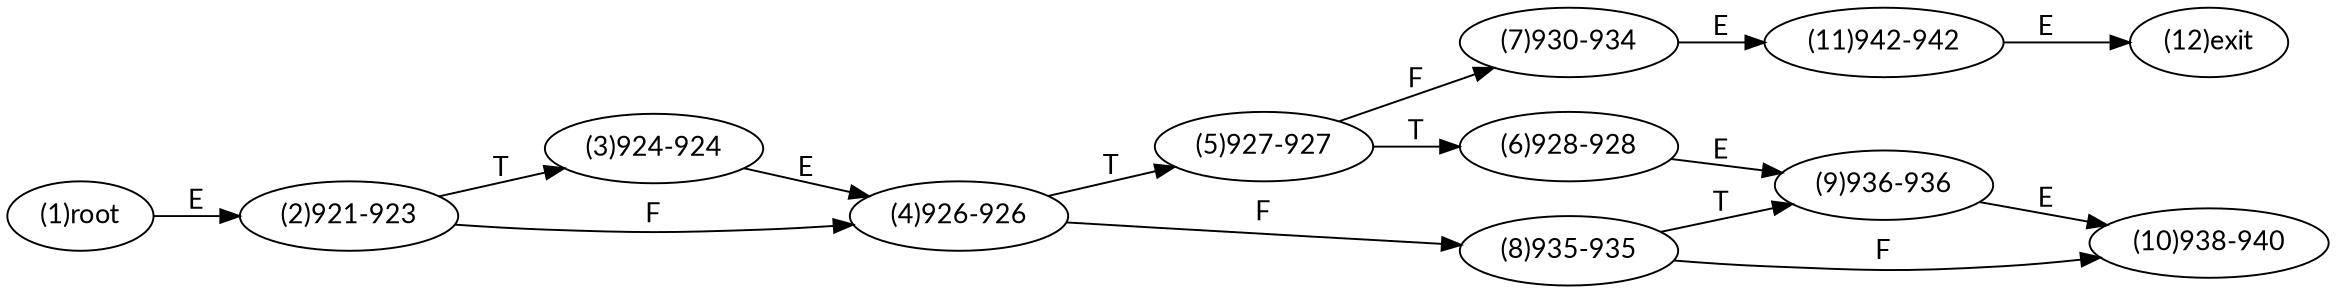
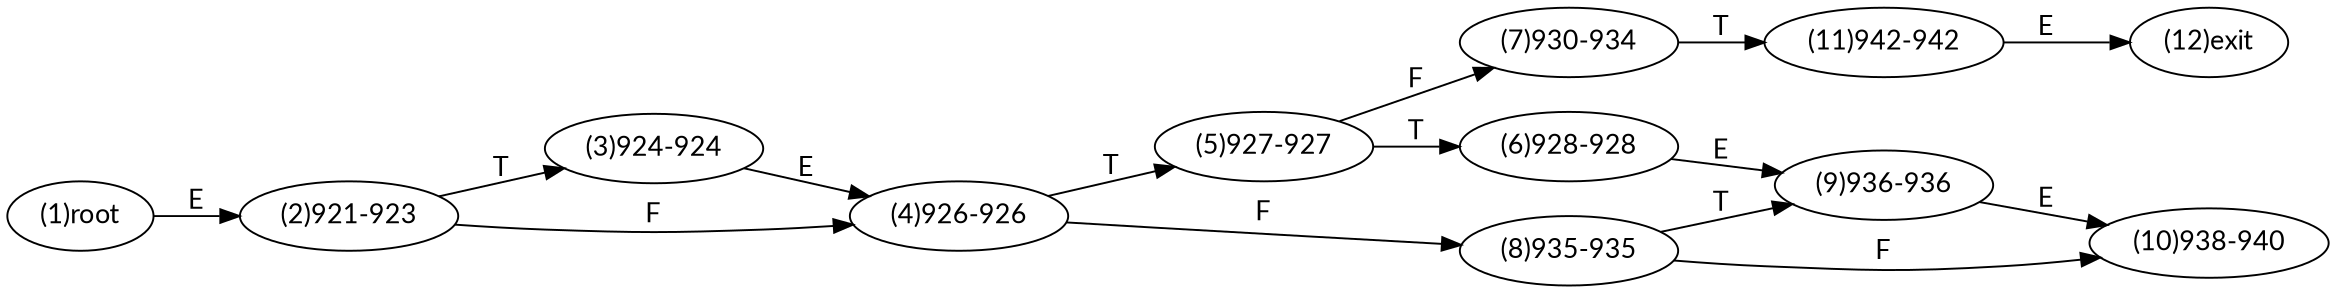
(1721, 28) -> (1721, 28)
